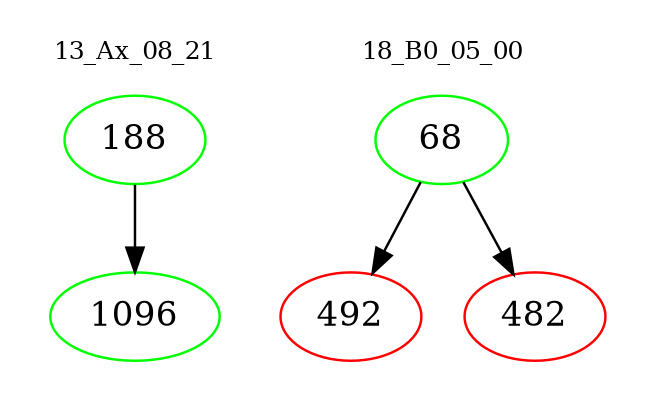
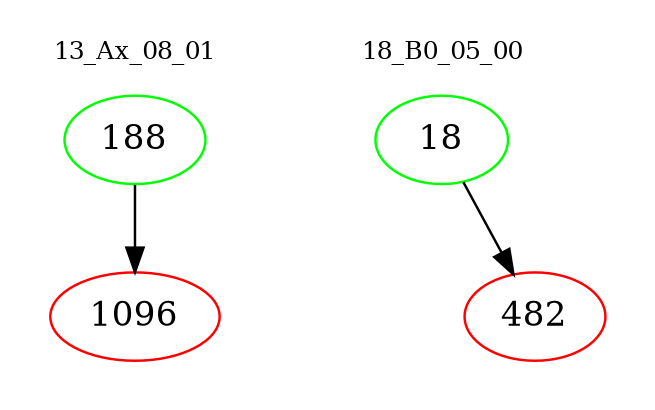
(135, 53) -> (135, 53)
(442, 140) -> (442, 140)
(135, 317) -> (135, 317)
(351, 317) -> none
